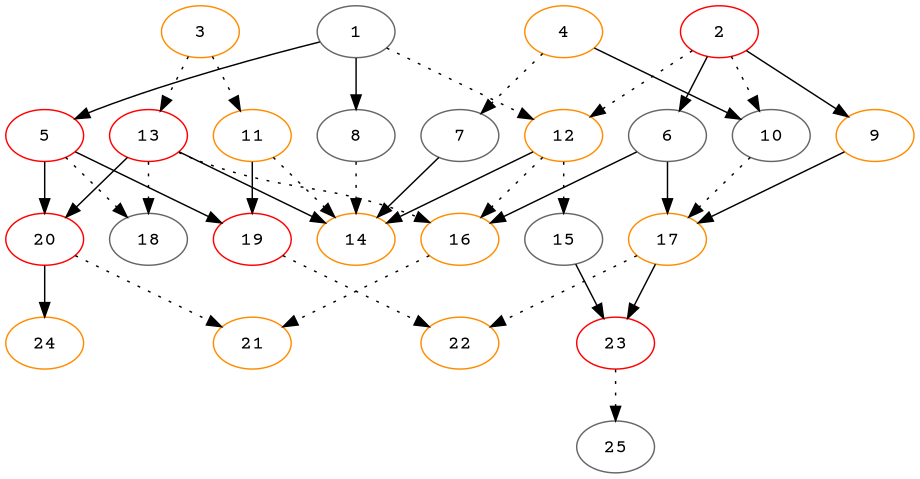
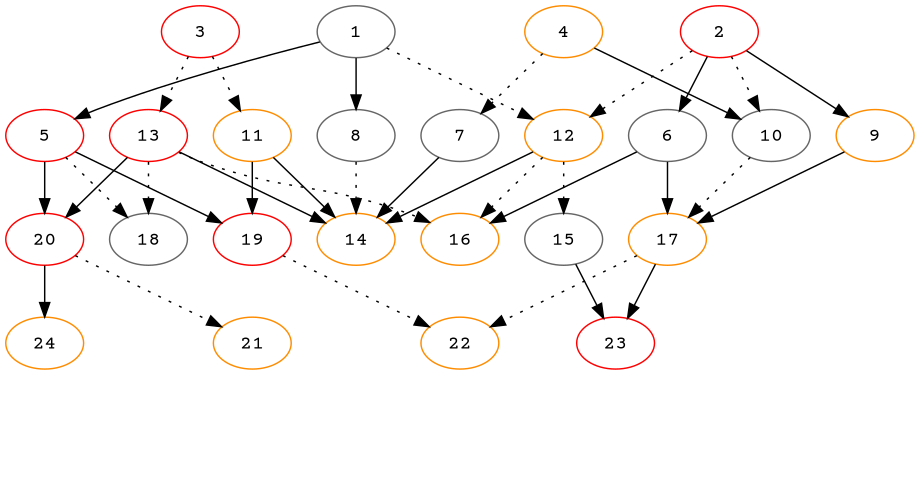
(200, 32) -> (200, 32)
(292, 176) -> (292, 176)
(366, 286) -> none
(616, 447) -> none
